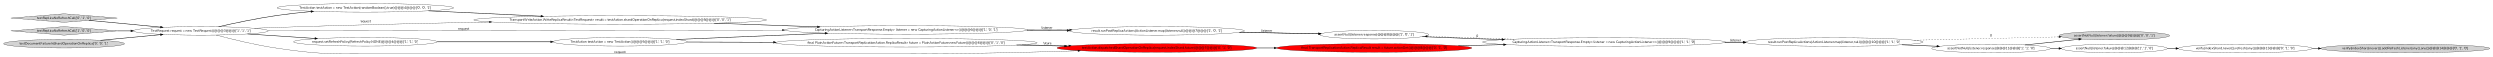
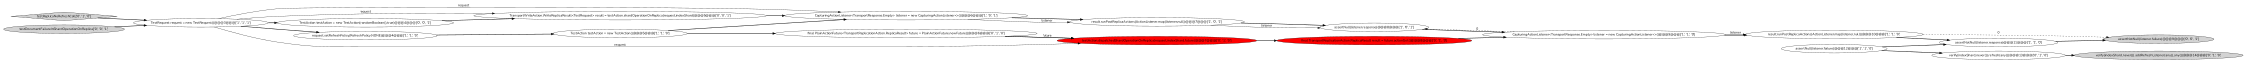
(64, 31) -> none
(2055, 48) -> (1913, 46)
